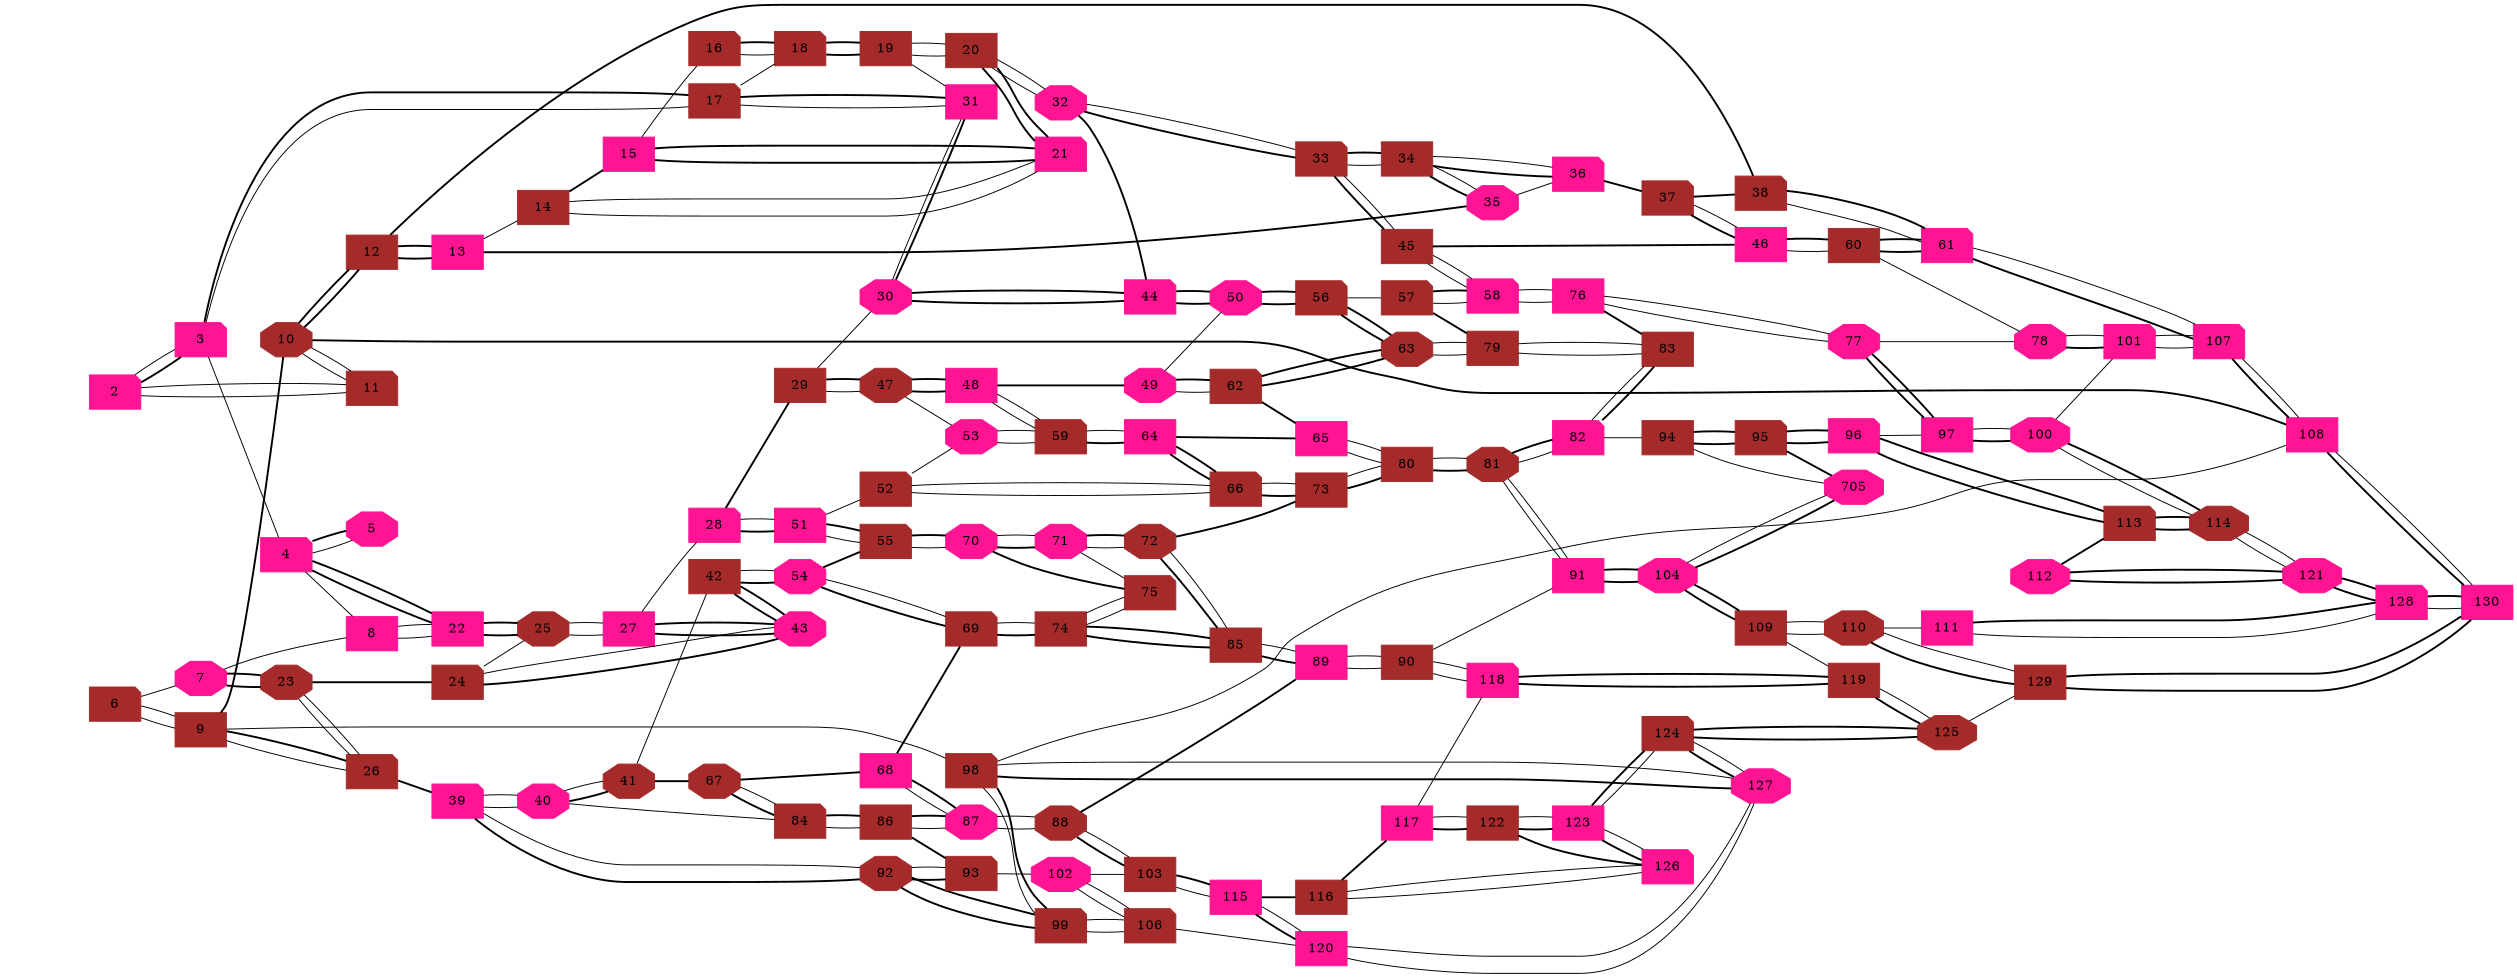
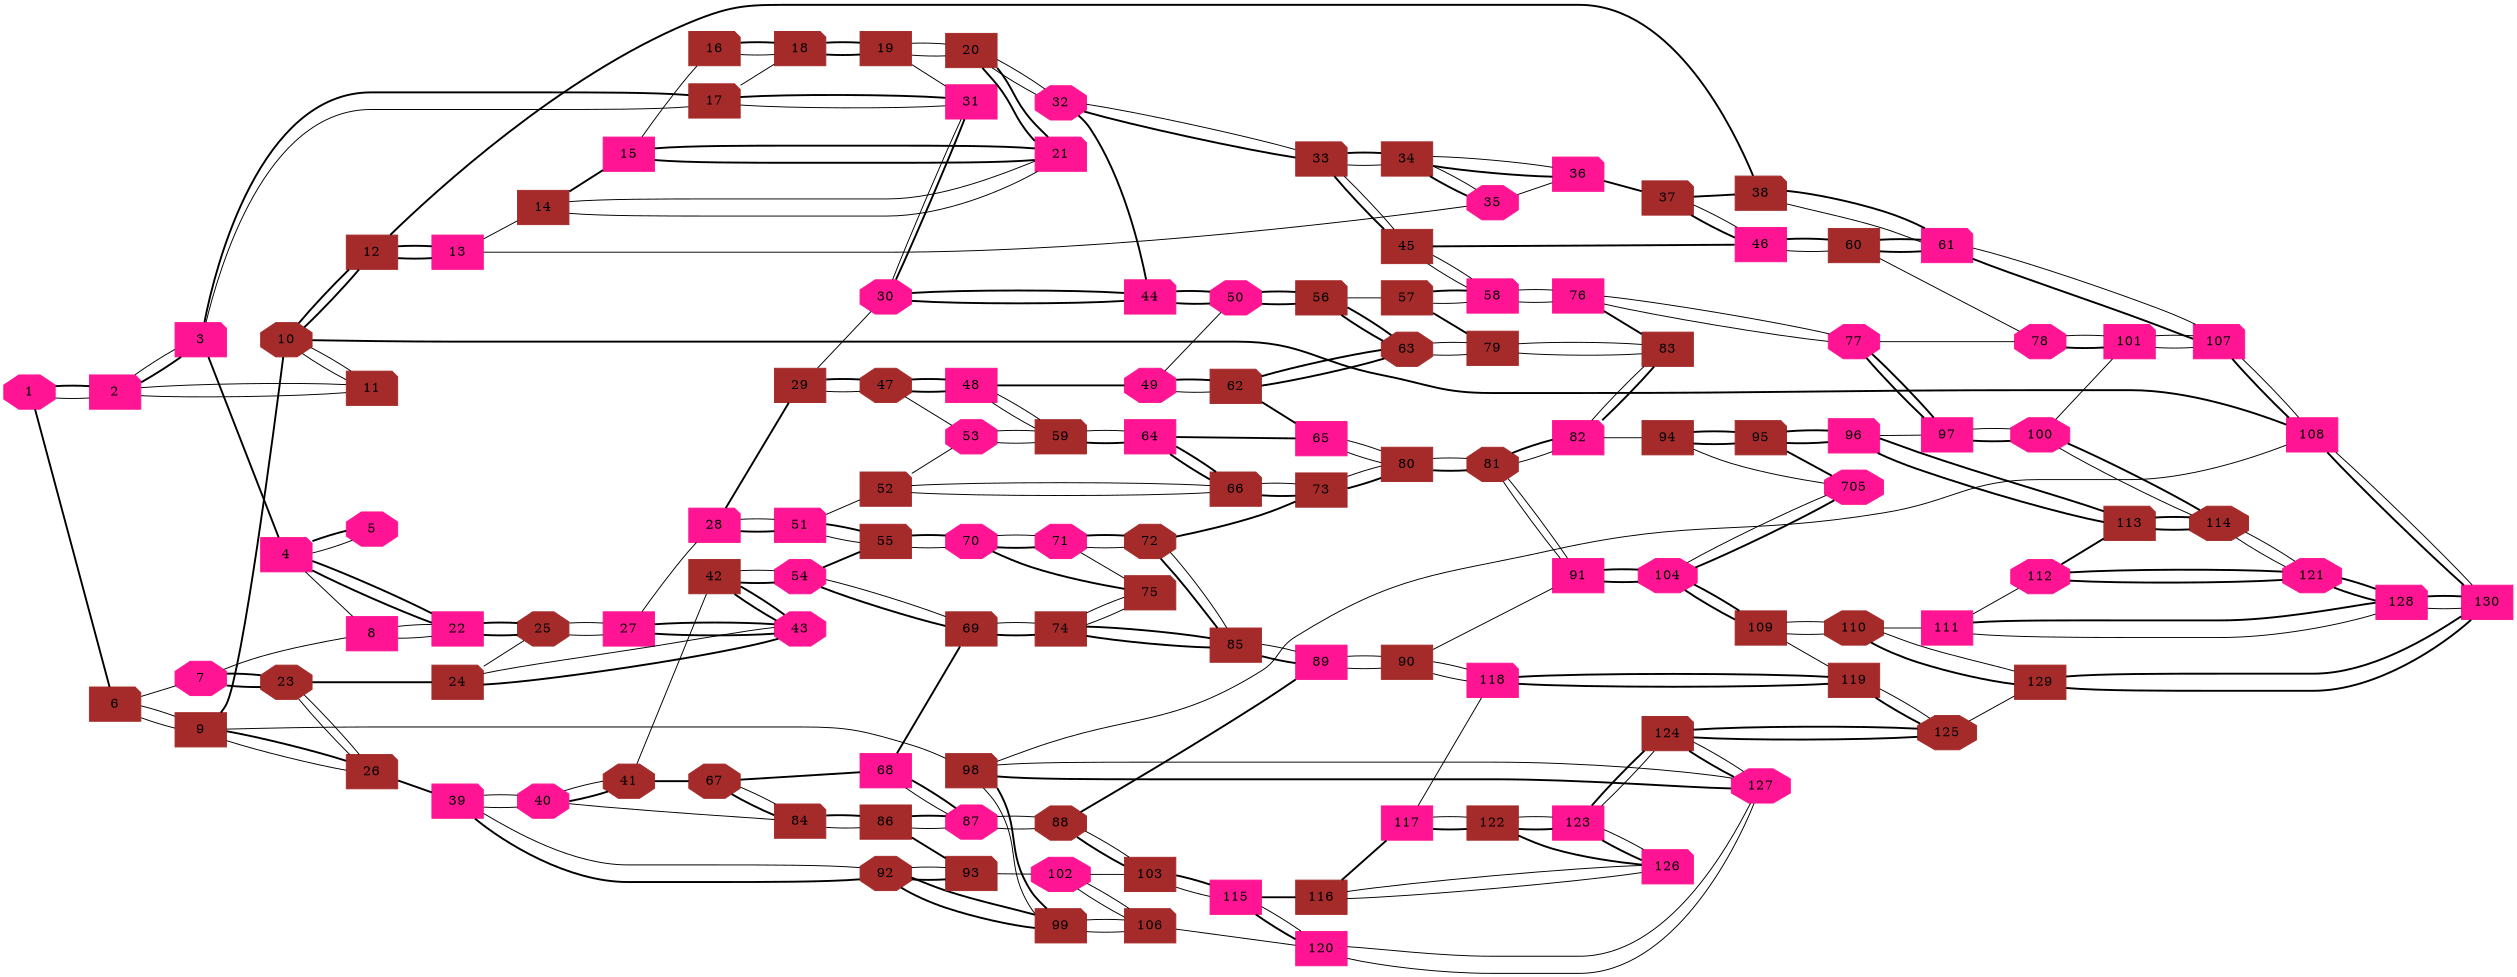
(976, 251) -> (976, 251)
none -> (29, 392)
(244, 447) -> (244, 447)
none -> (1996, 601)
